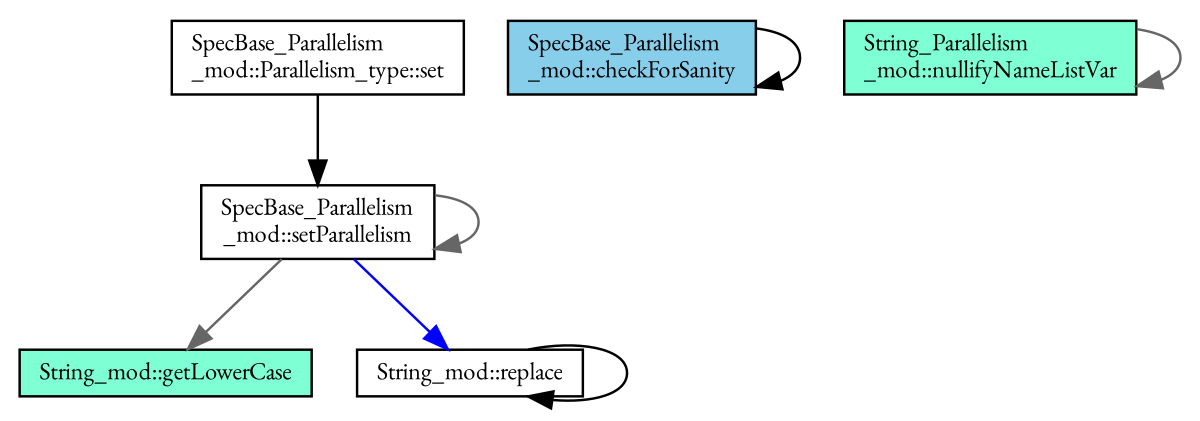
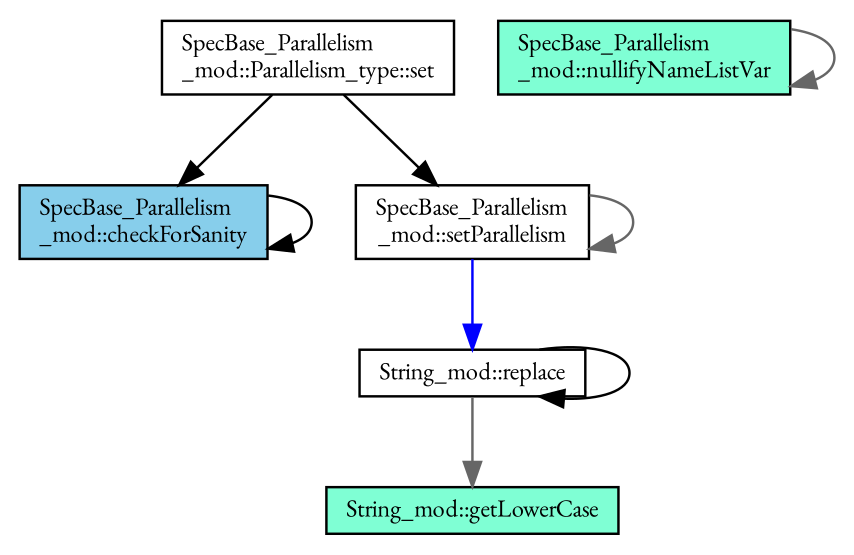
(990, 58) -> (644, 58)
none -> (235, 131)
(244, 296) -> (472, 429)
